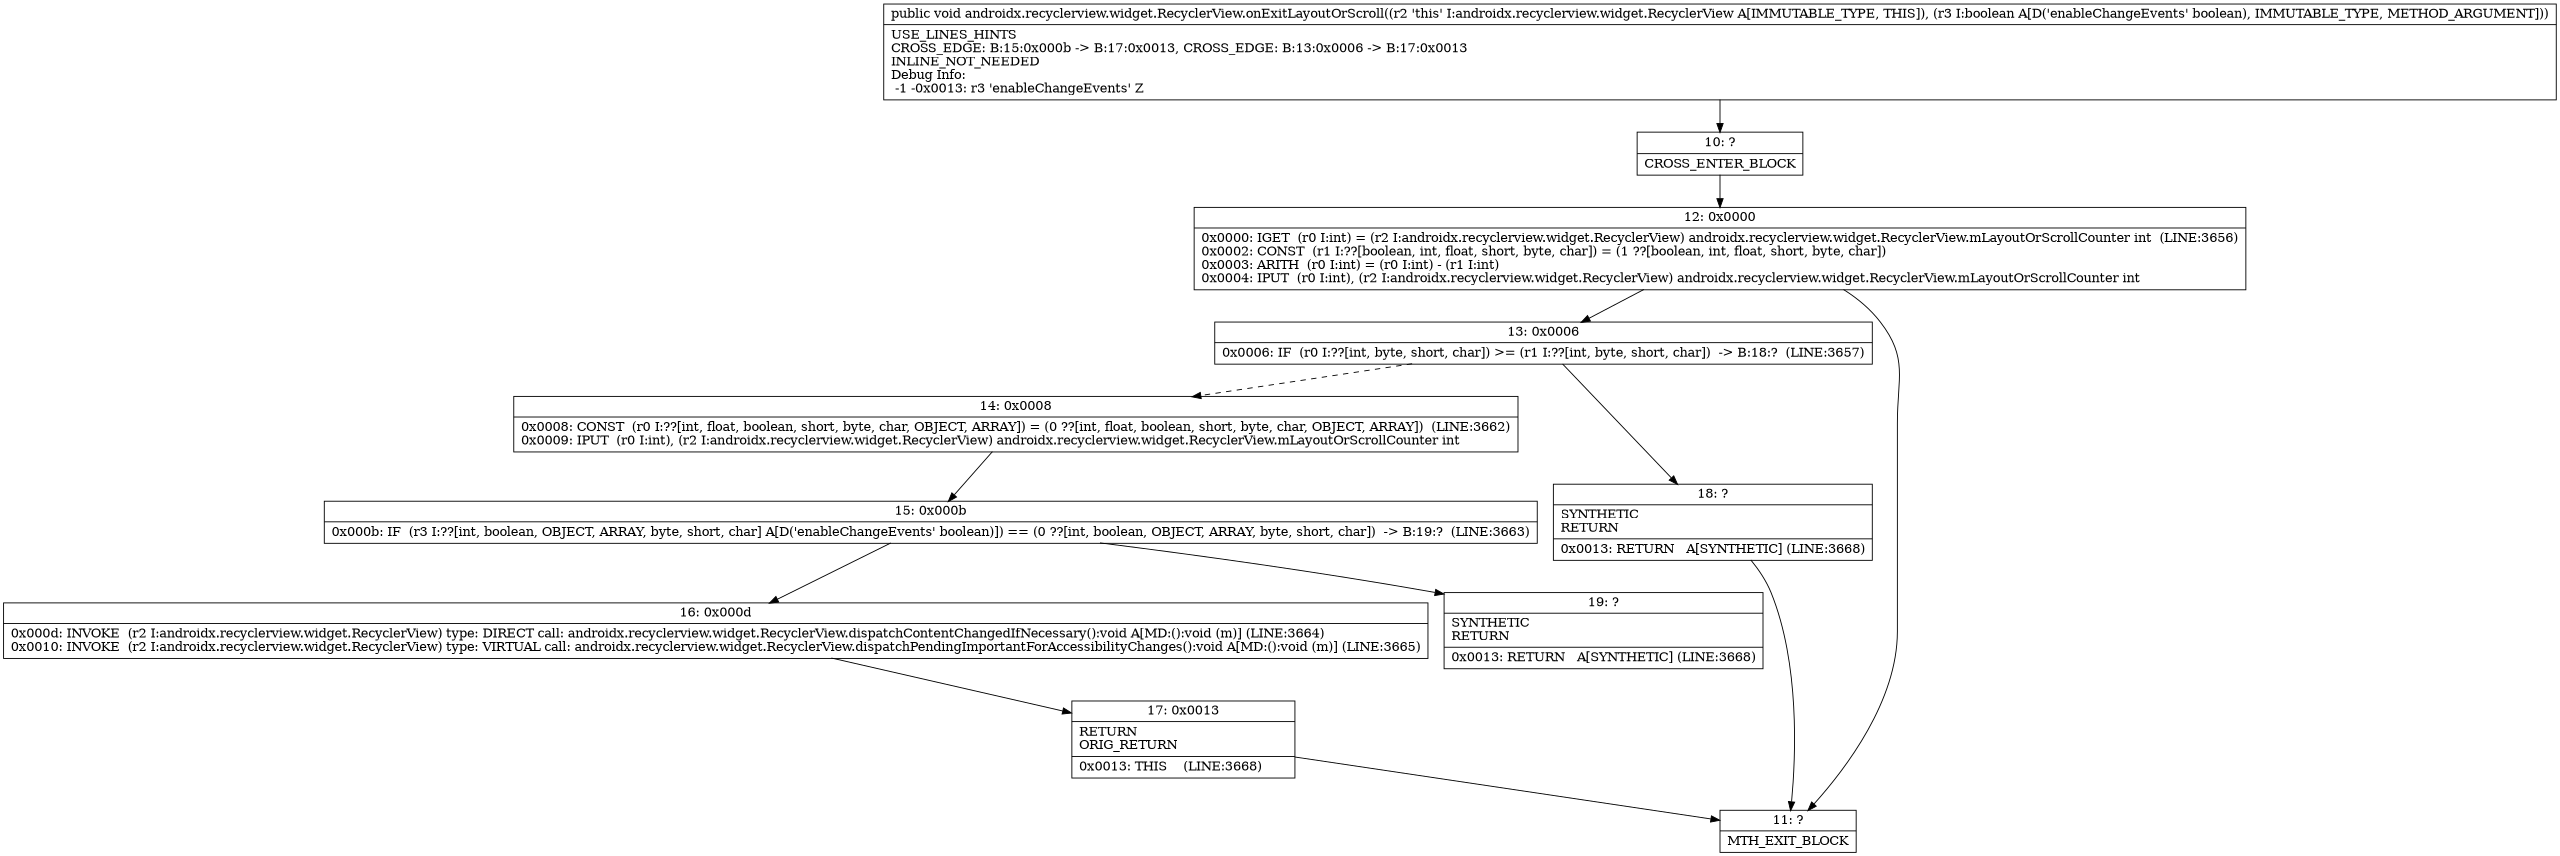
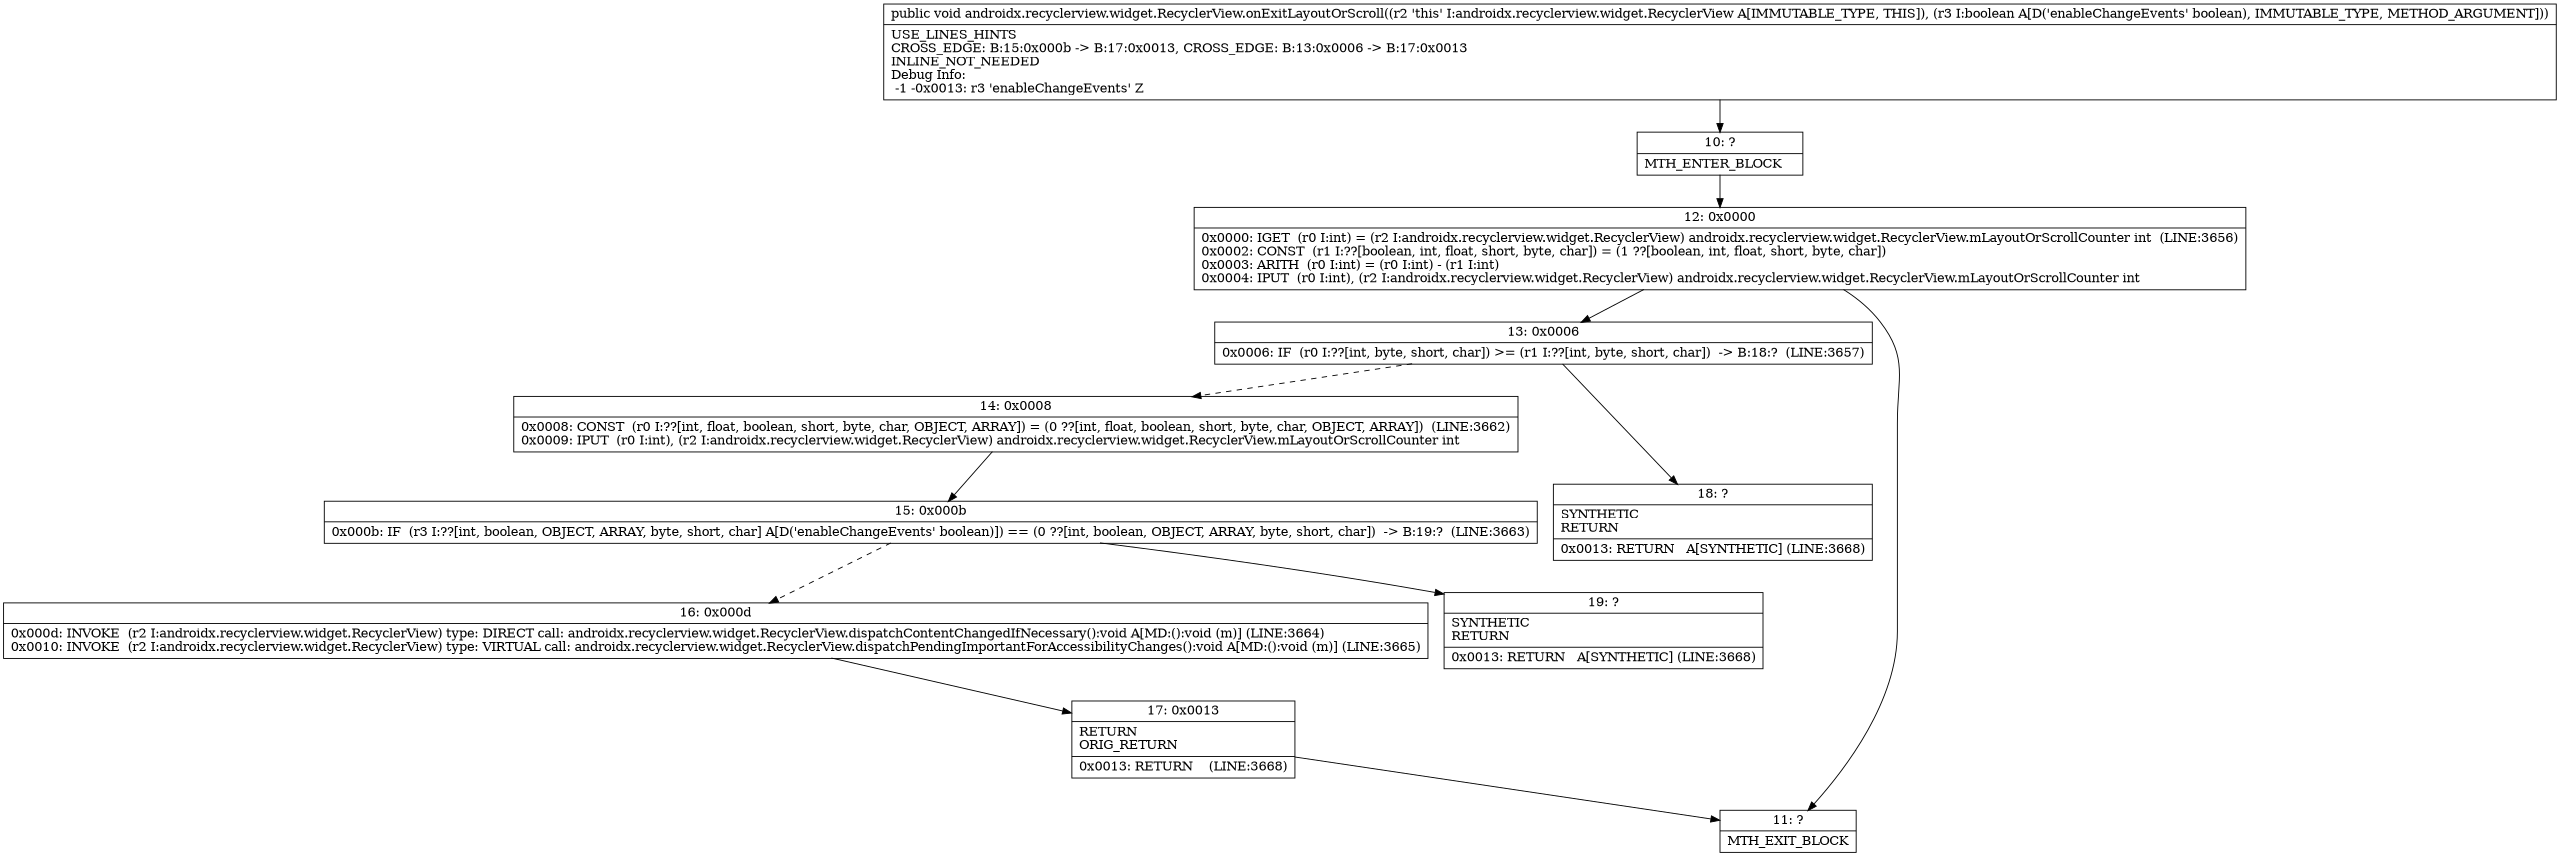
(1720, 164) -> (1713, 164)
(834, 571) -> (834, 571)
(1791, 677) -> none
(1171, 767) -> (1183, 767)
